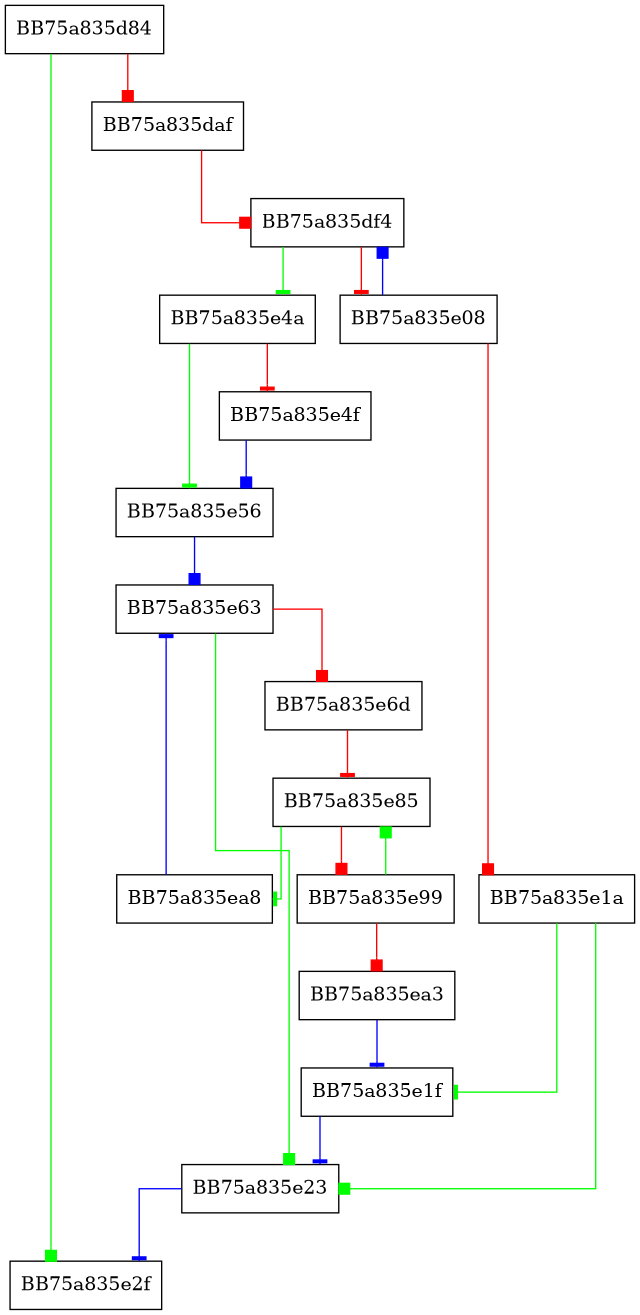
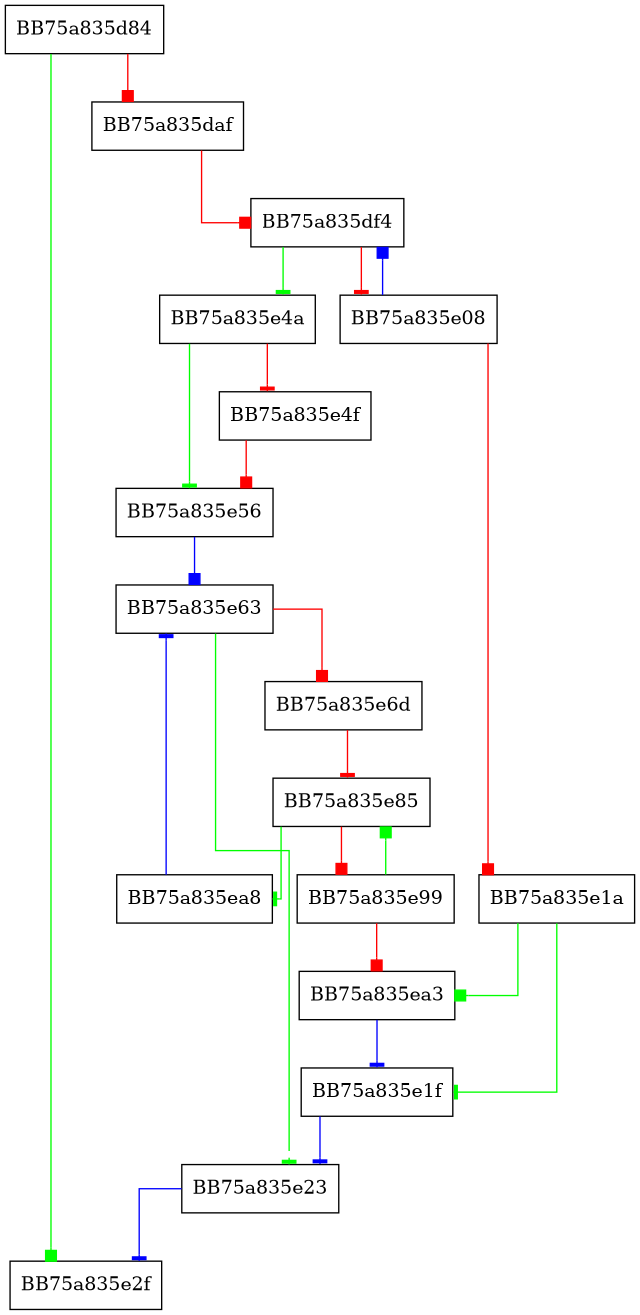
(246, 457) -> (246, 457)
(289, 856) -> (289, 856)
(596, 1178) -> (518, 984)
